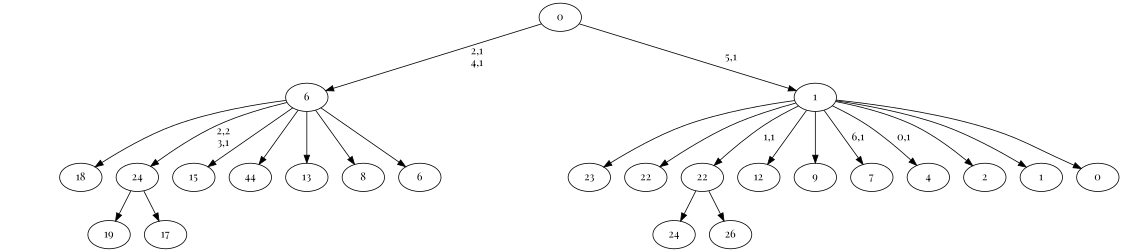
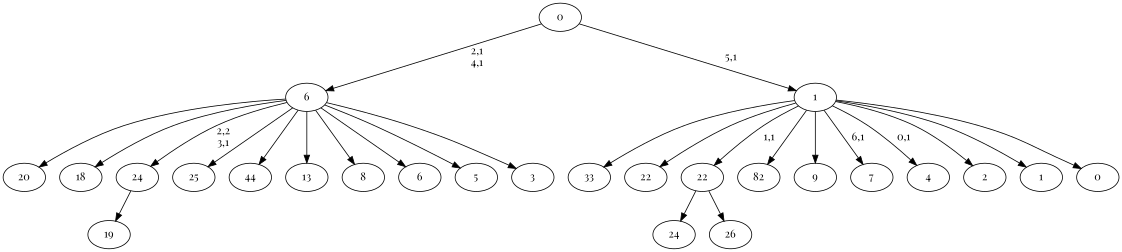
none -> (24, 177)
(194, 177) -> (194, 177)
none -> (476, 177)
none -> (533, 177)
(589, 177) -> (589, 177)
(759, 177) -> (759, 177)
(166, 235) -> none
